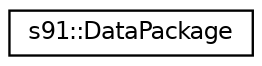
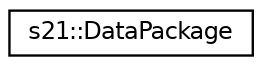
(131, 33) -> (131, 33)
